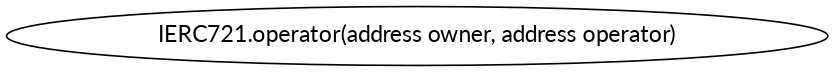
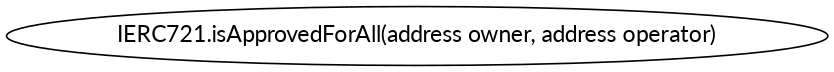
(417, 36) -> (417, 36)
